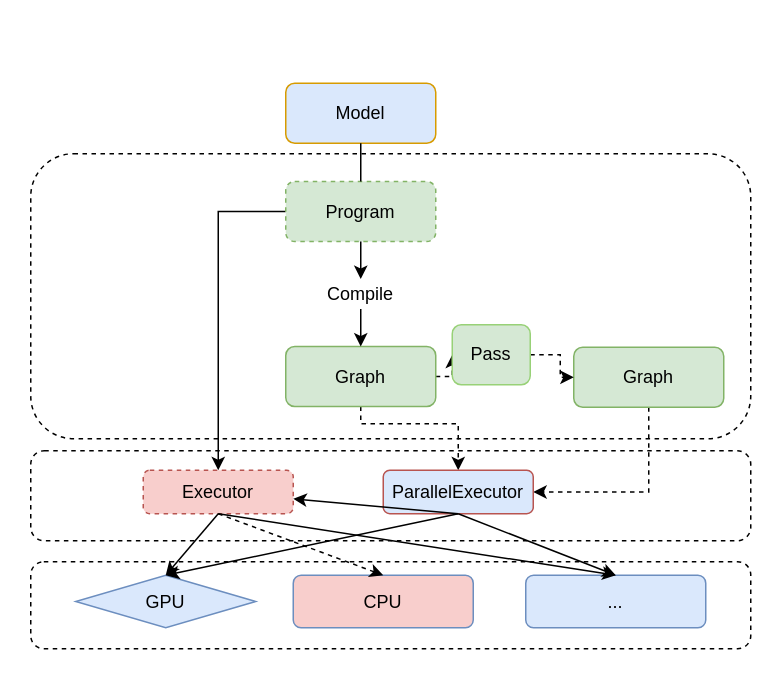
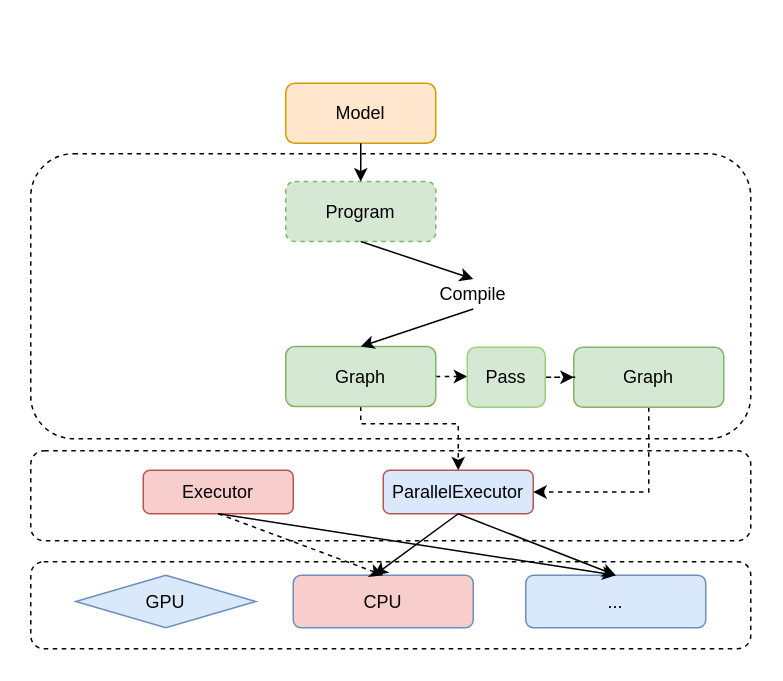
(361, 113) -> (361, 113)
(361, 174) -> (361, 170)
(361, 294) -> (473, 294)
(218, 303) -> none
(491, 355) -> (506, 377)
(218, 492) -> (218, 492)
(376, 506) -> (419, 542)
(195, 541) -> none
(264, 555) -> none
